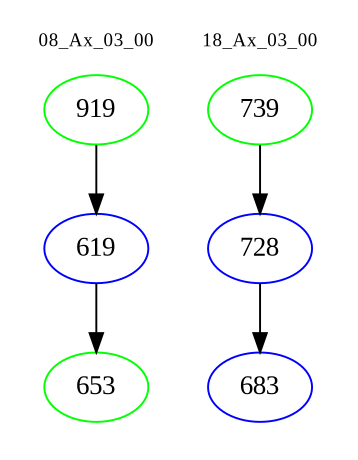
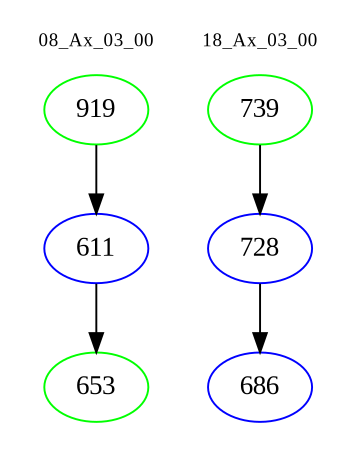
(96, 249) -> (96, 249)
(260, 387) -> (260, 387)
